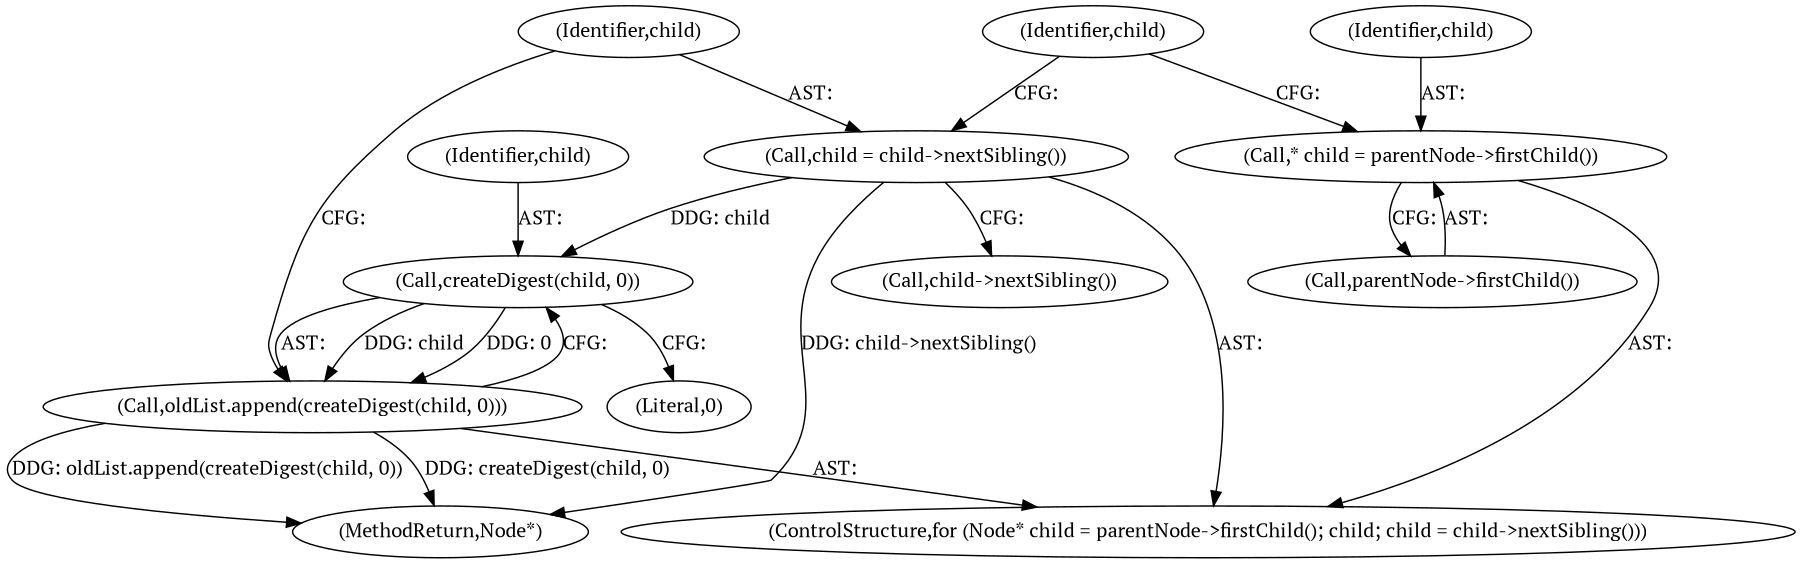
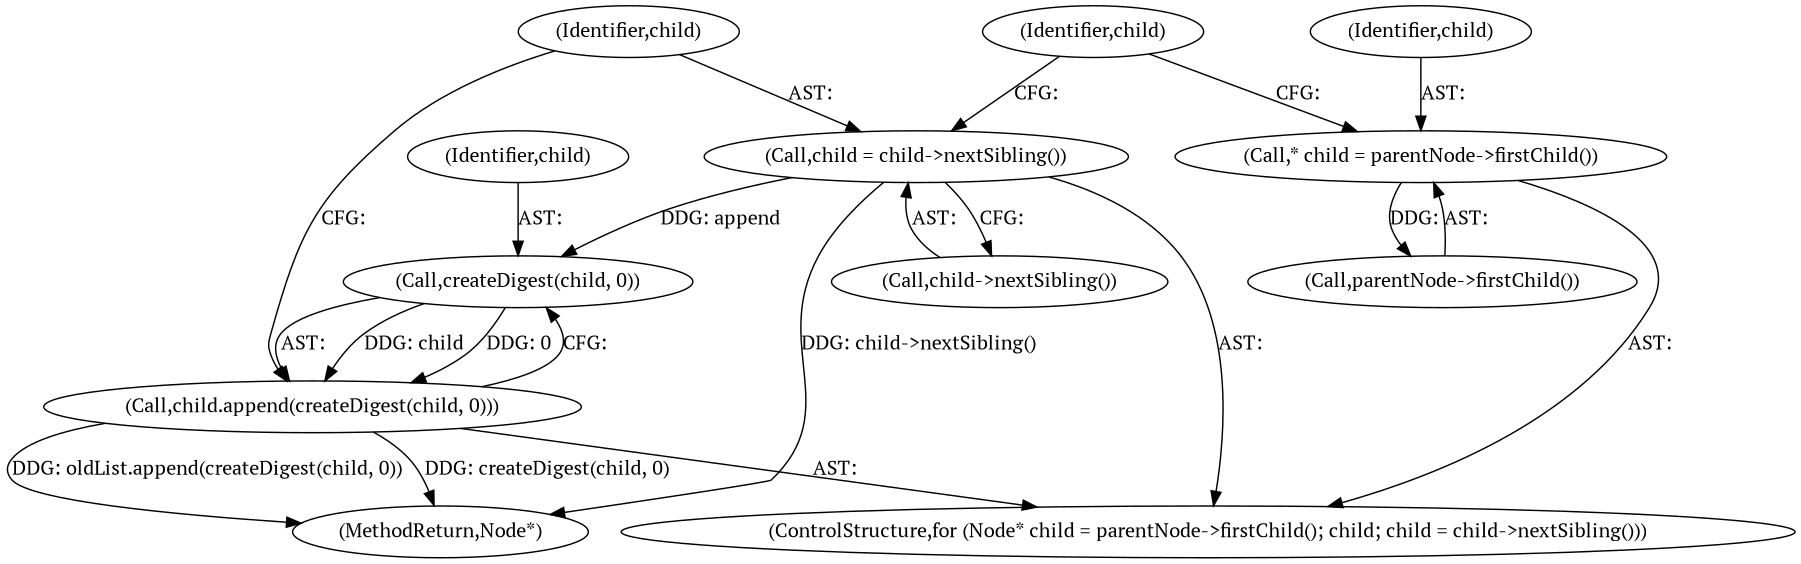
(721, 219) -> (721, 219)
(1417, 219) -> (1417, 219)
none -> (914, 233)
(313, 407) -> (313, 407)
(679, 407) -> none
